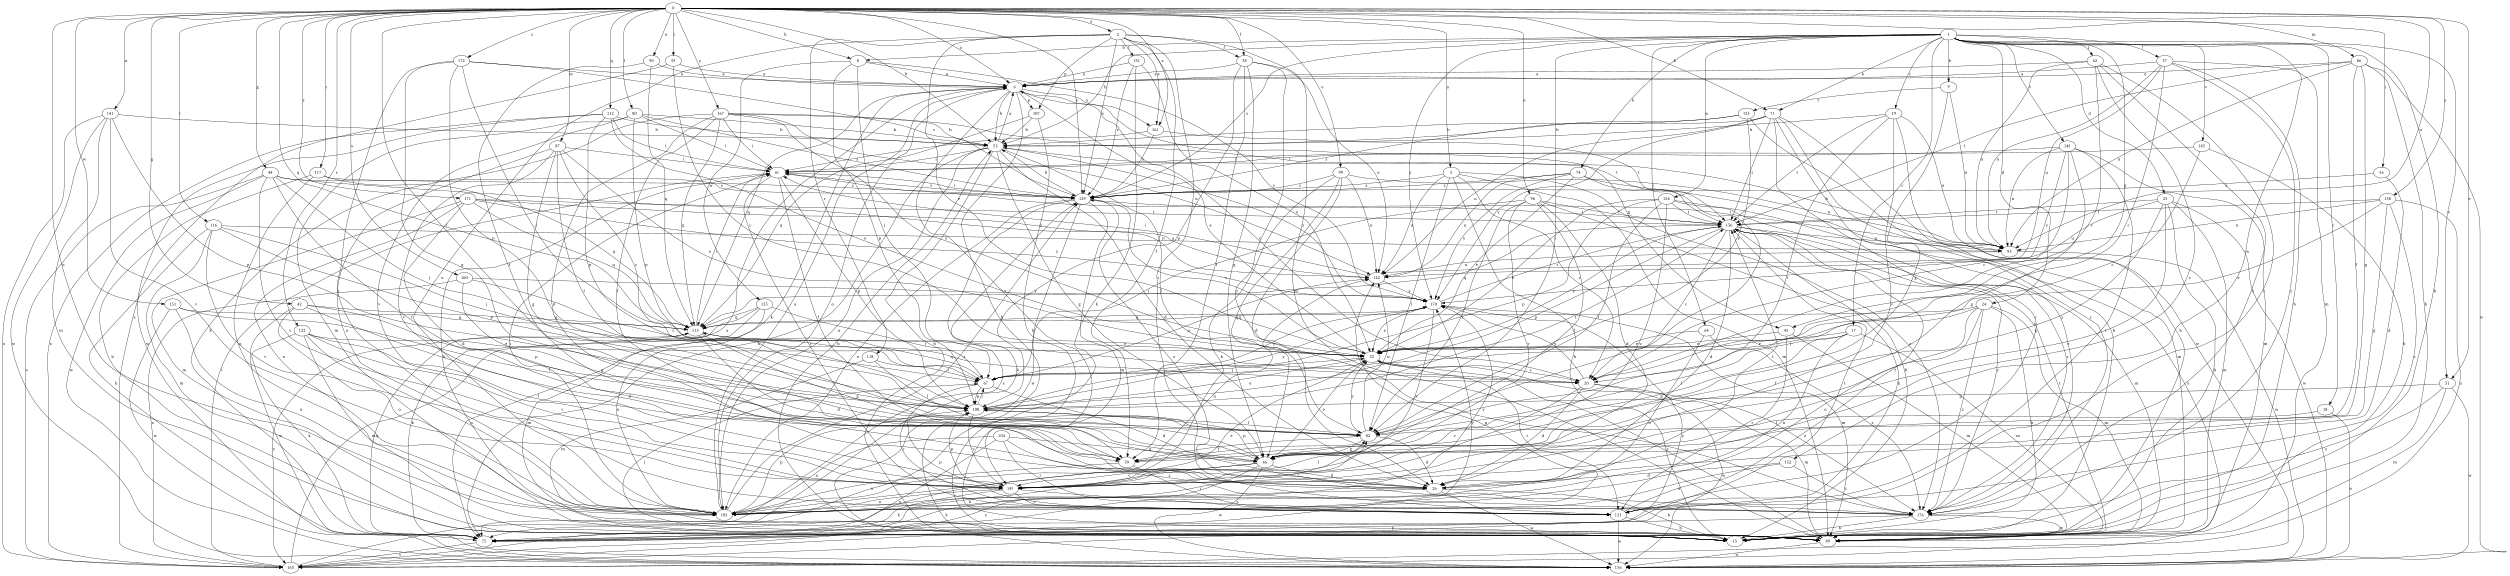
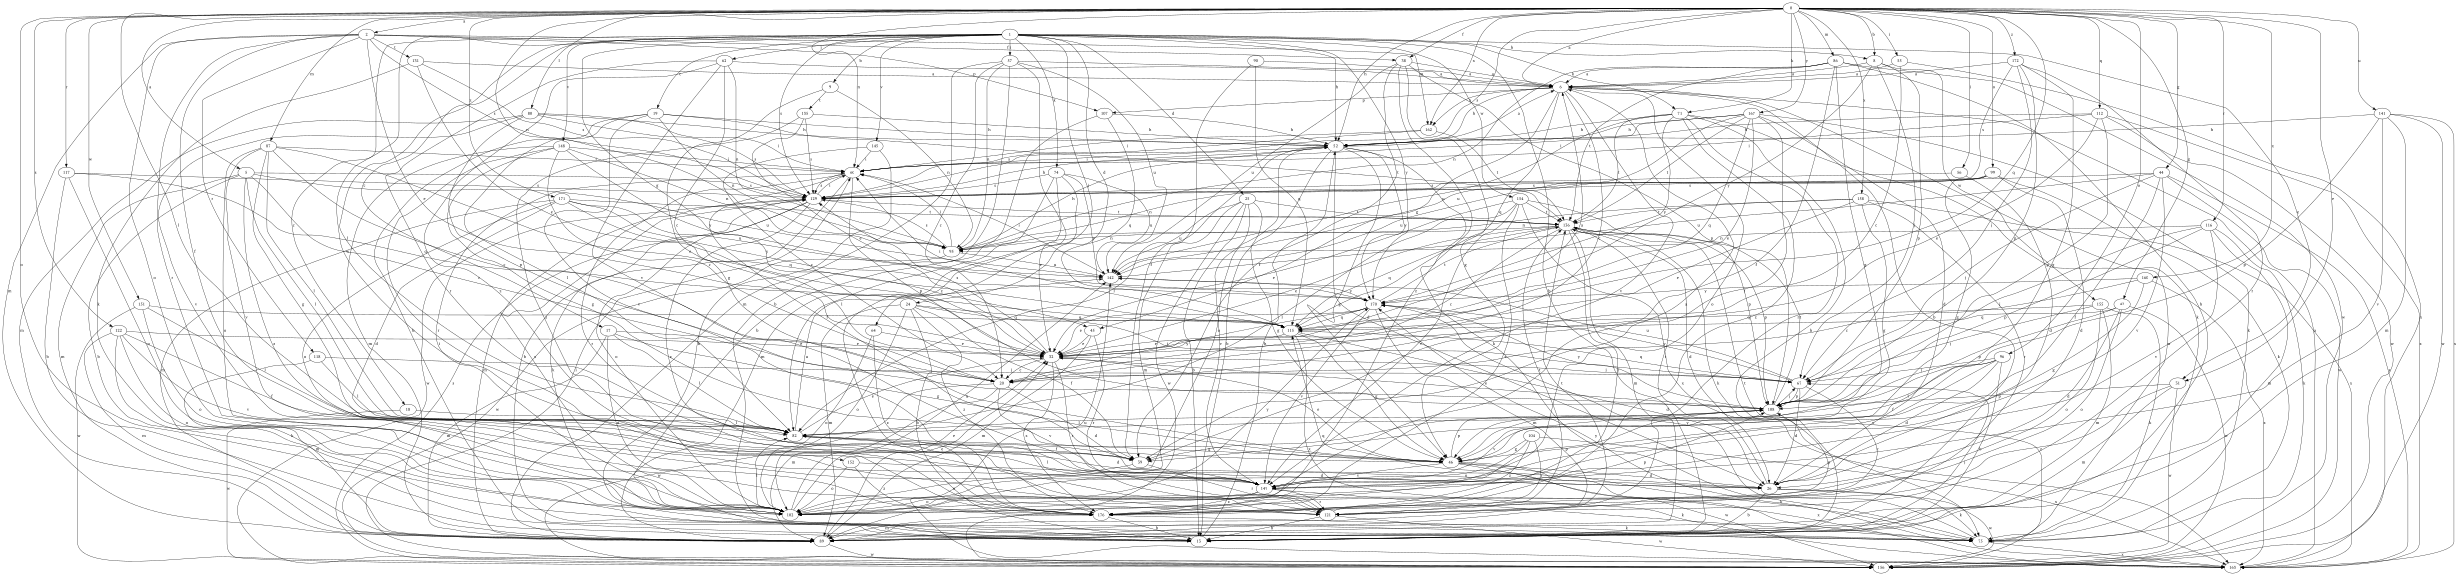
(663, 33) -> (1219, 14)
(1620, 215) -> none
none -> (896, 216)
(1517, 330) -> (1234, 332)
